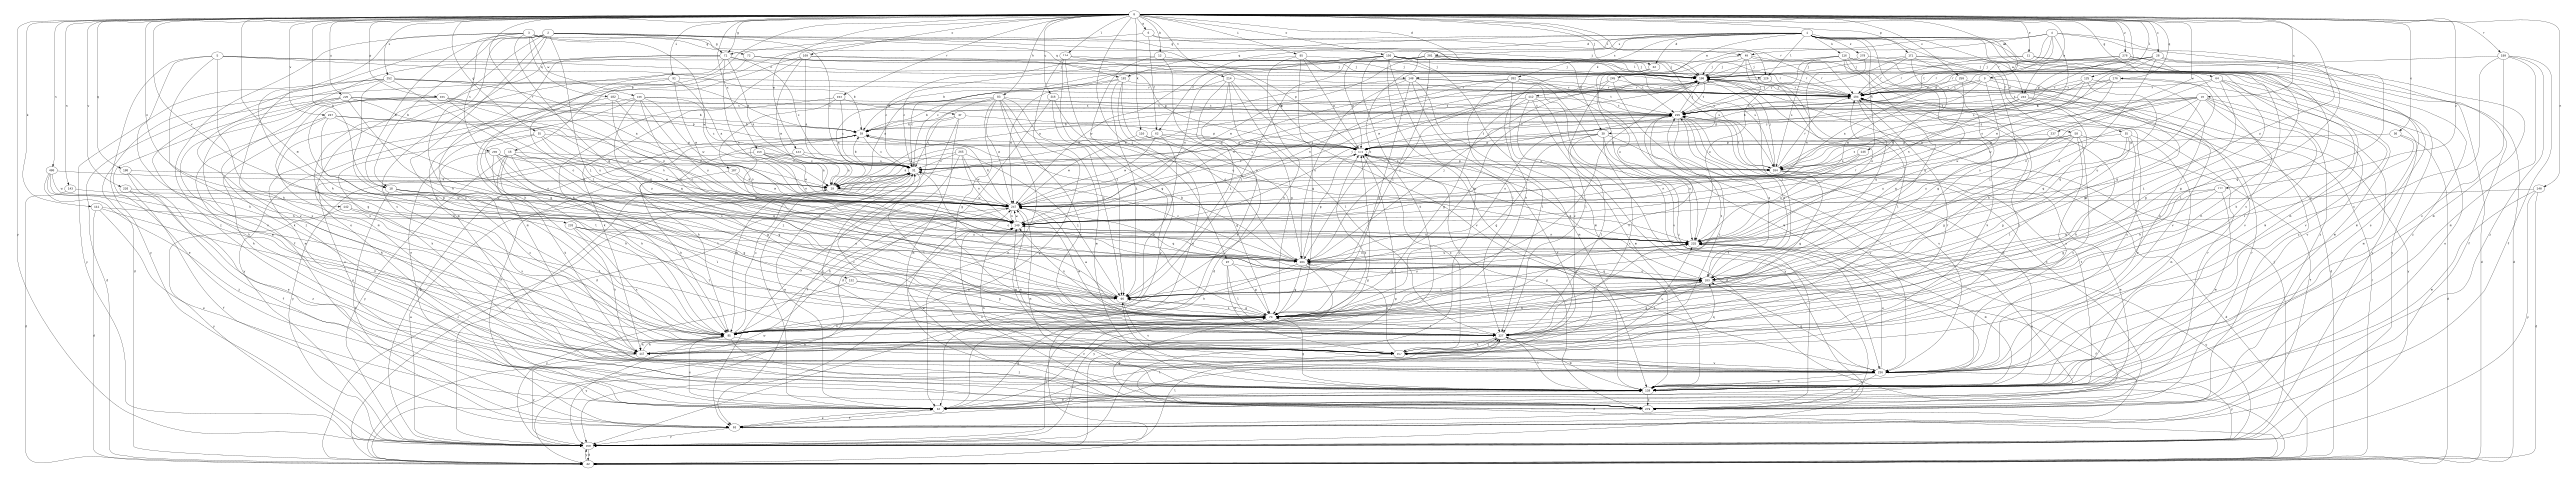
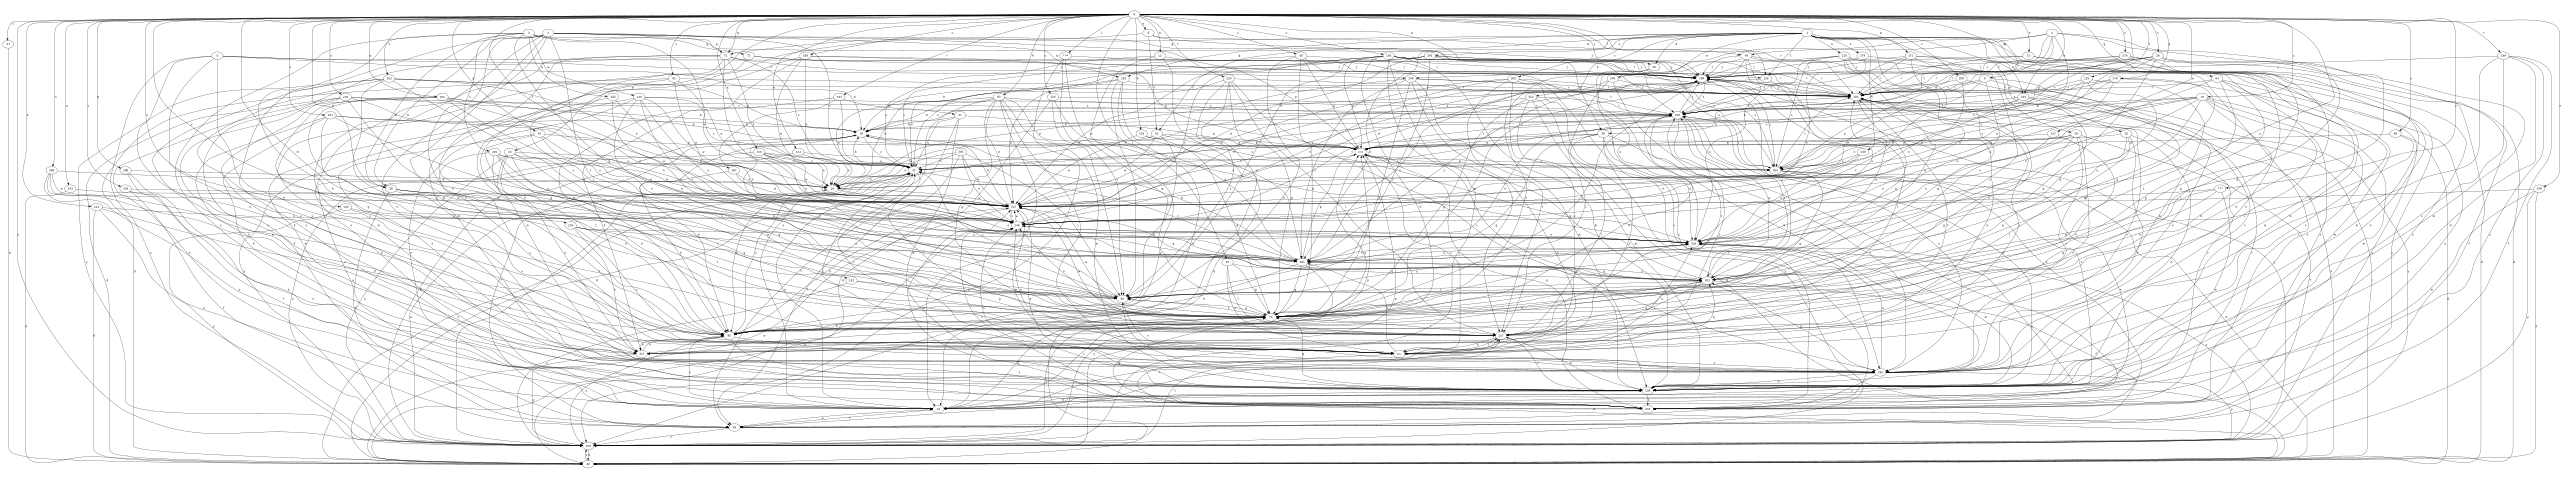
none -> (8, 44)
(1240, 76) -> none
(1091, 105) -> none
